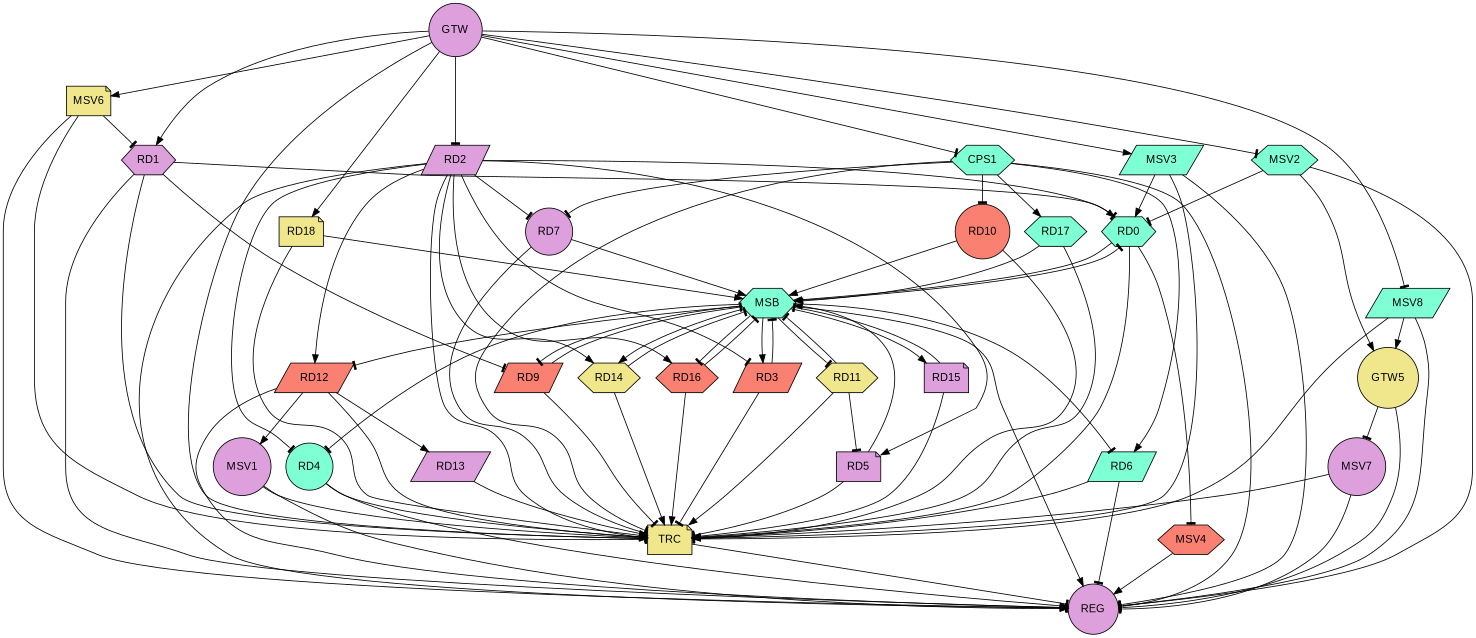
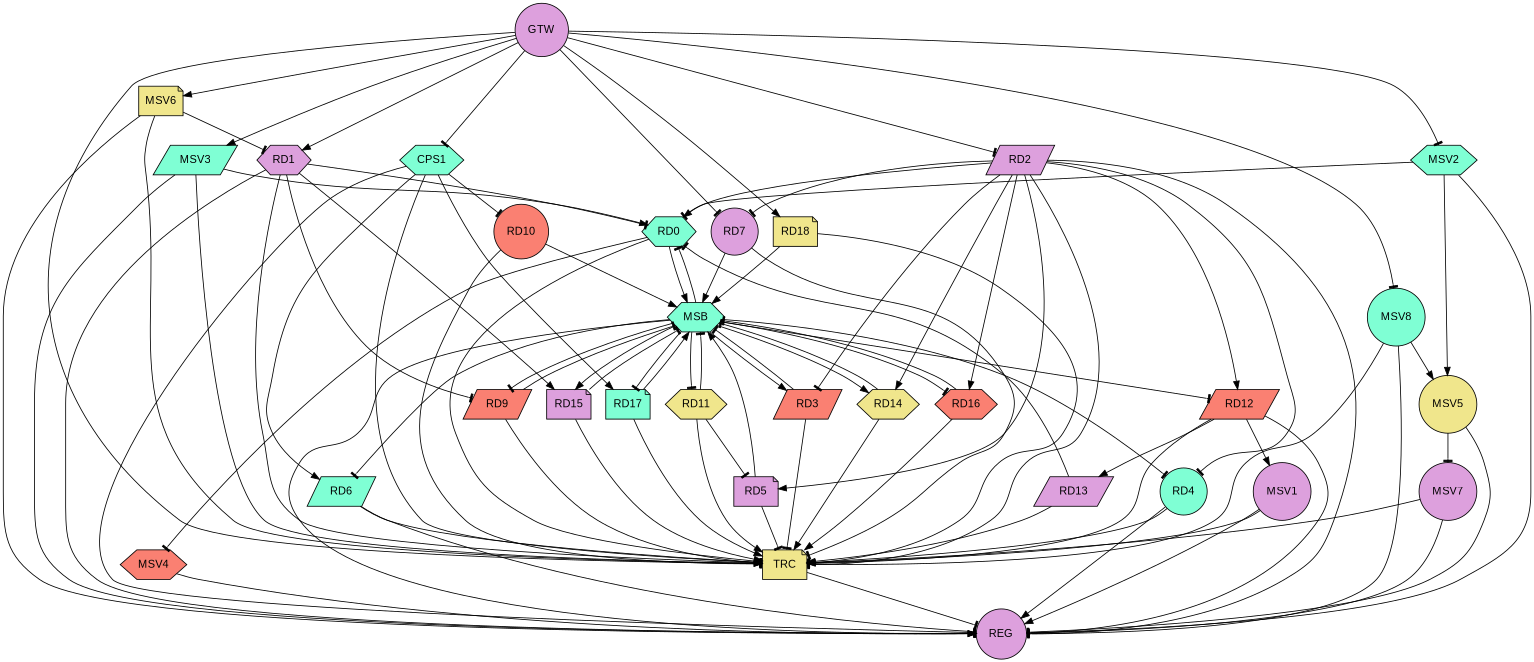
(759, 175) -> (638, 130)
(1056, 232) -> (628, 404)
none -> (425, 277)
(1408, 303) -> (1396, 317)
none -> (907, 321)
none -> (658, 358)
(1388, 378) -> (1448, 404)
